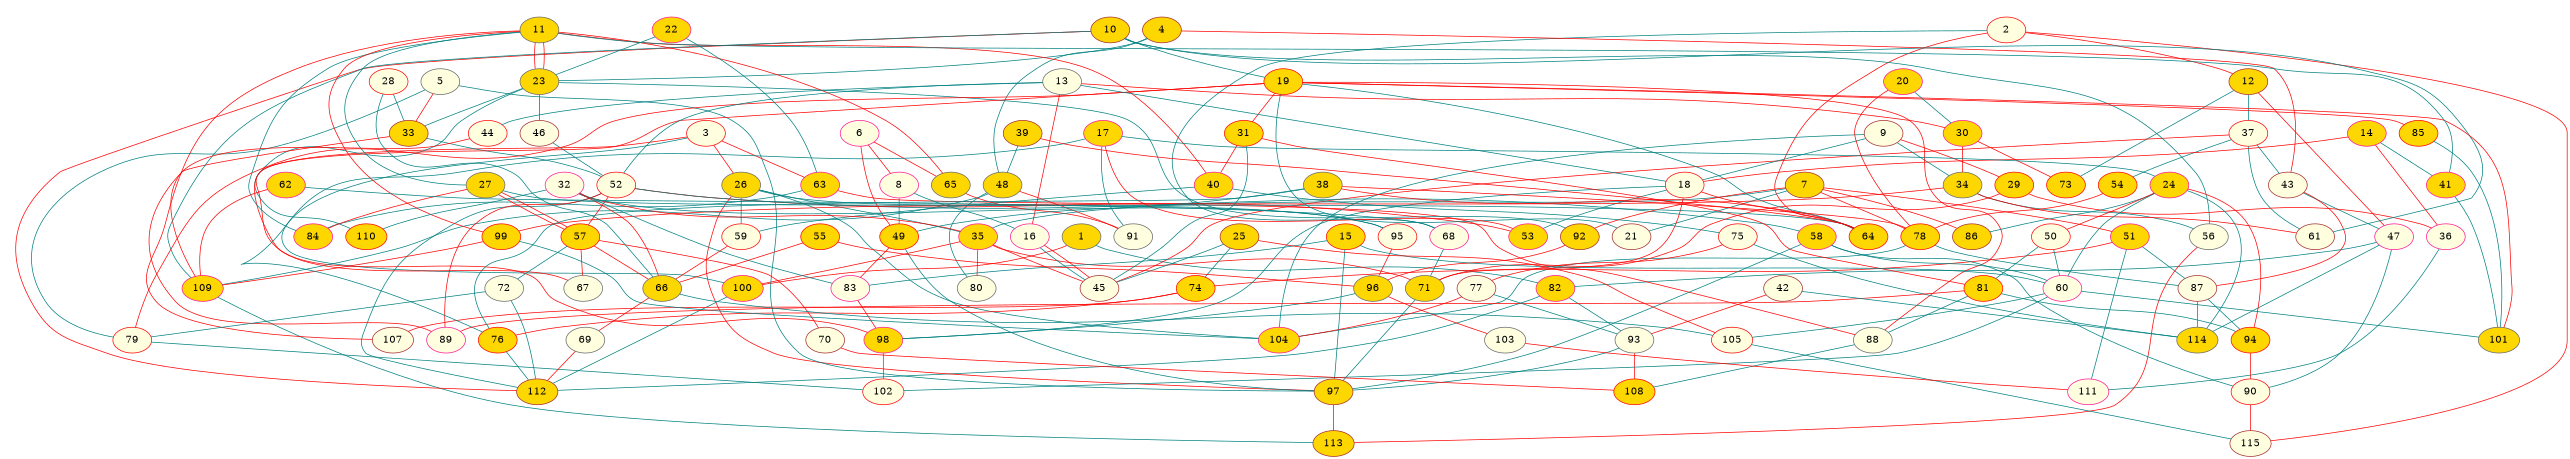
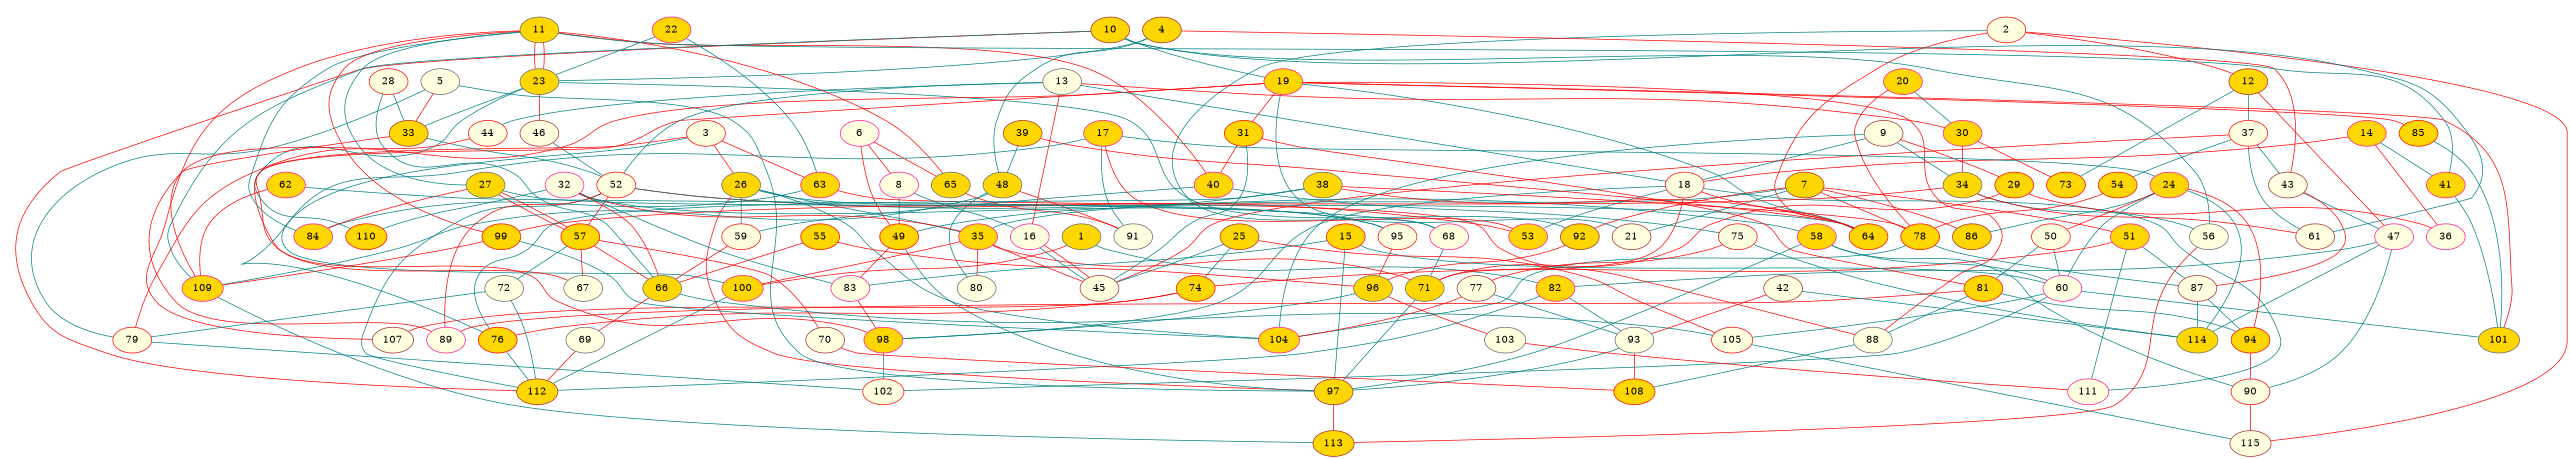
(1283, 82) -> (1283, 82)
(2297, 367) -> (2151, 222)
